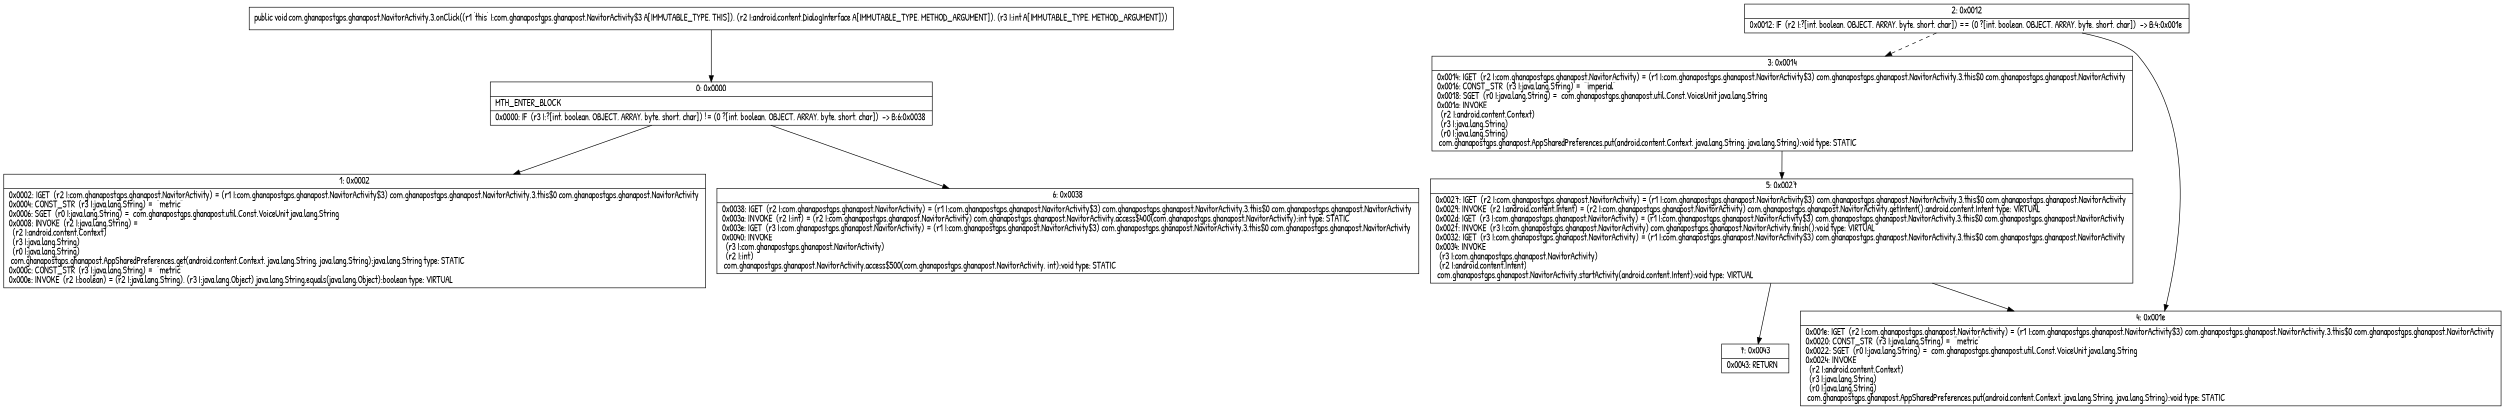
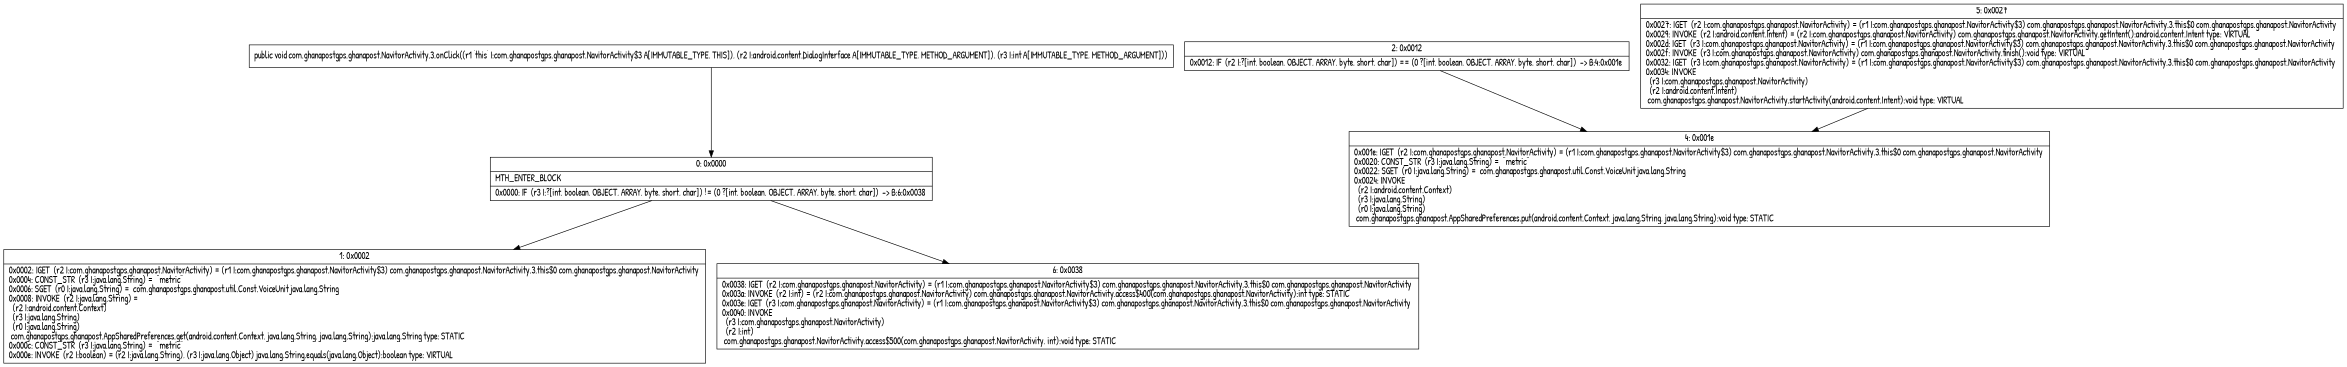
(1782, 104) -> none
(1755, 358) -> none
